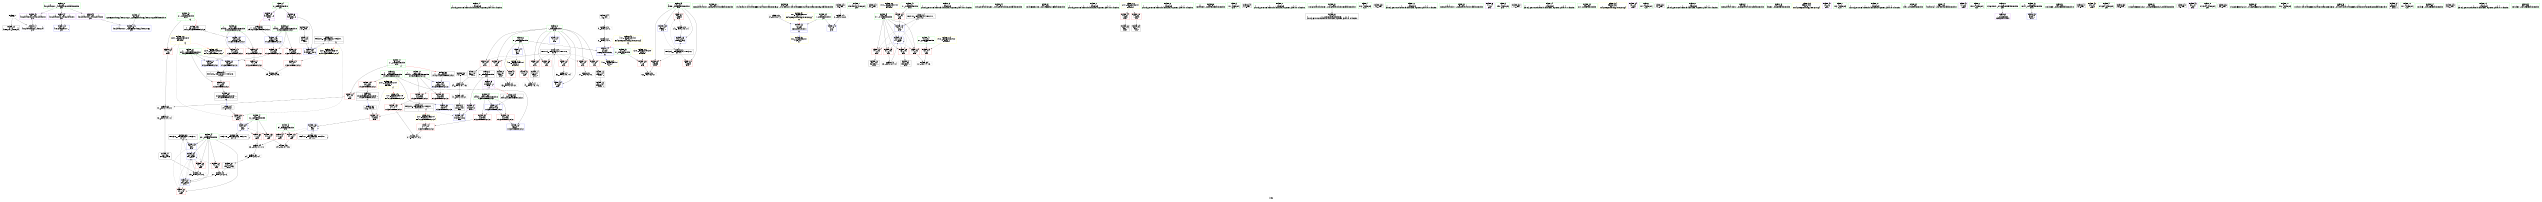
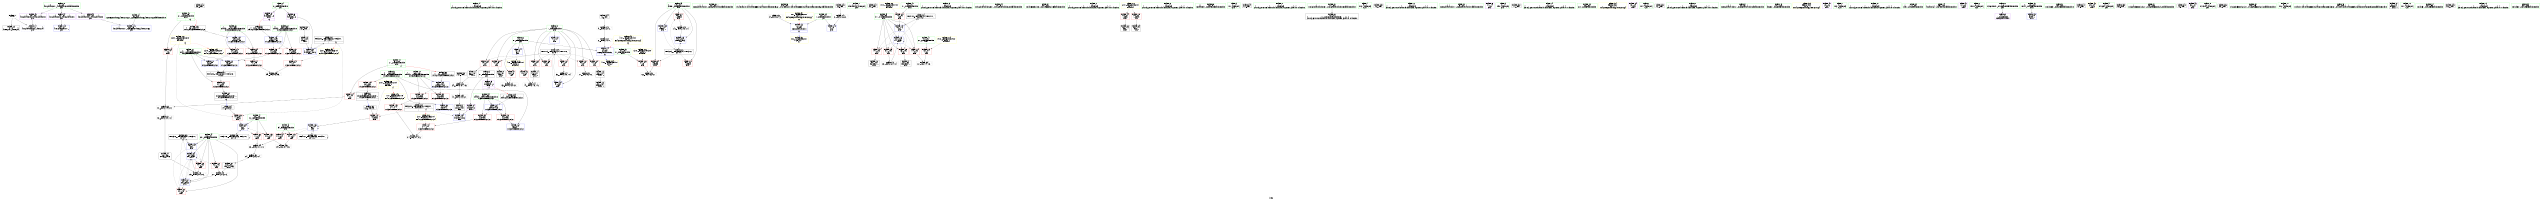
none -> (200, 6)
